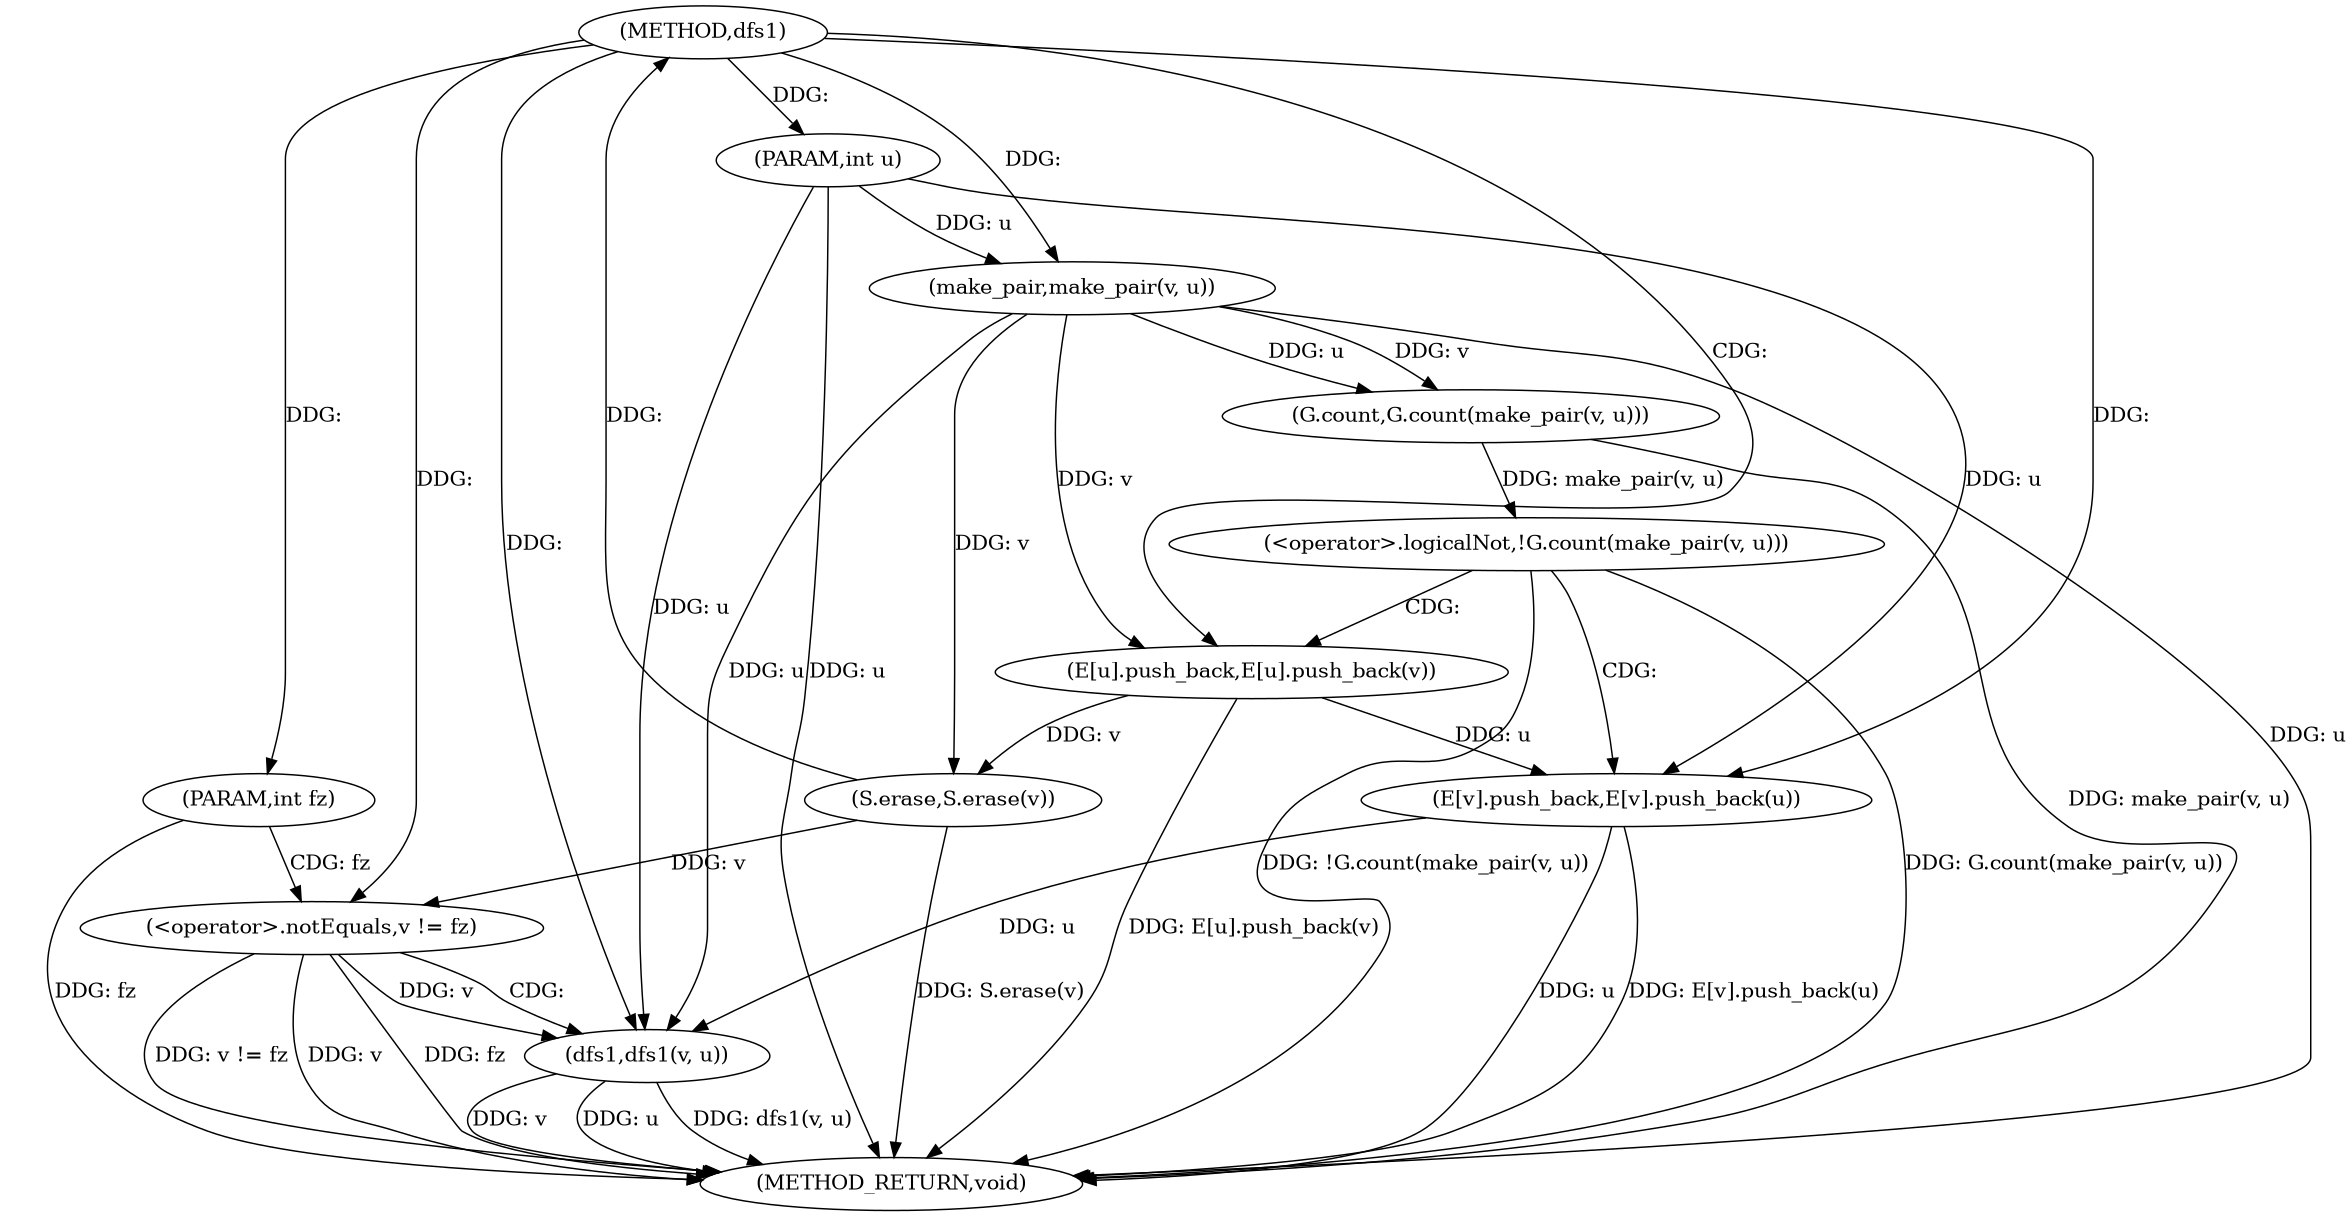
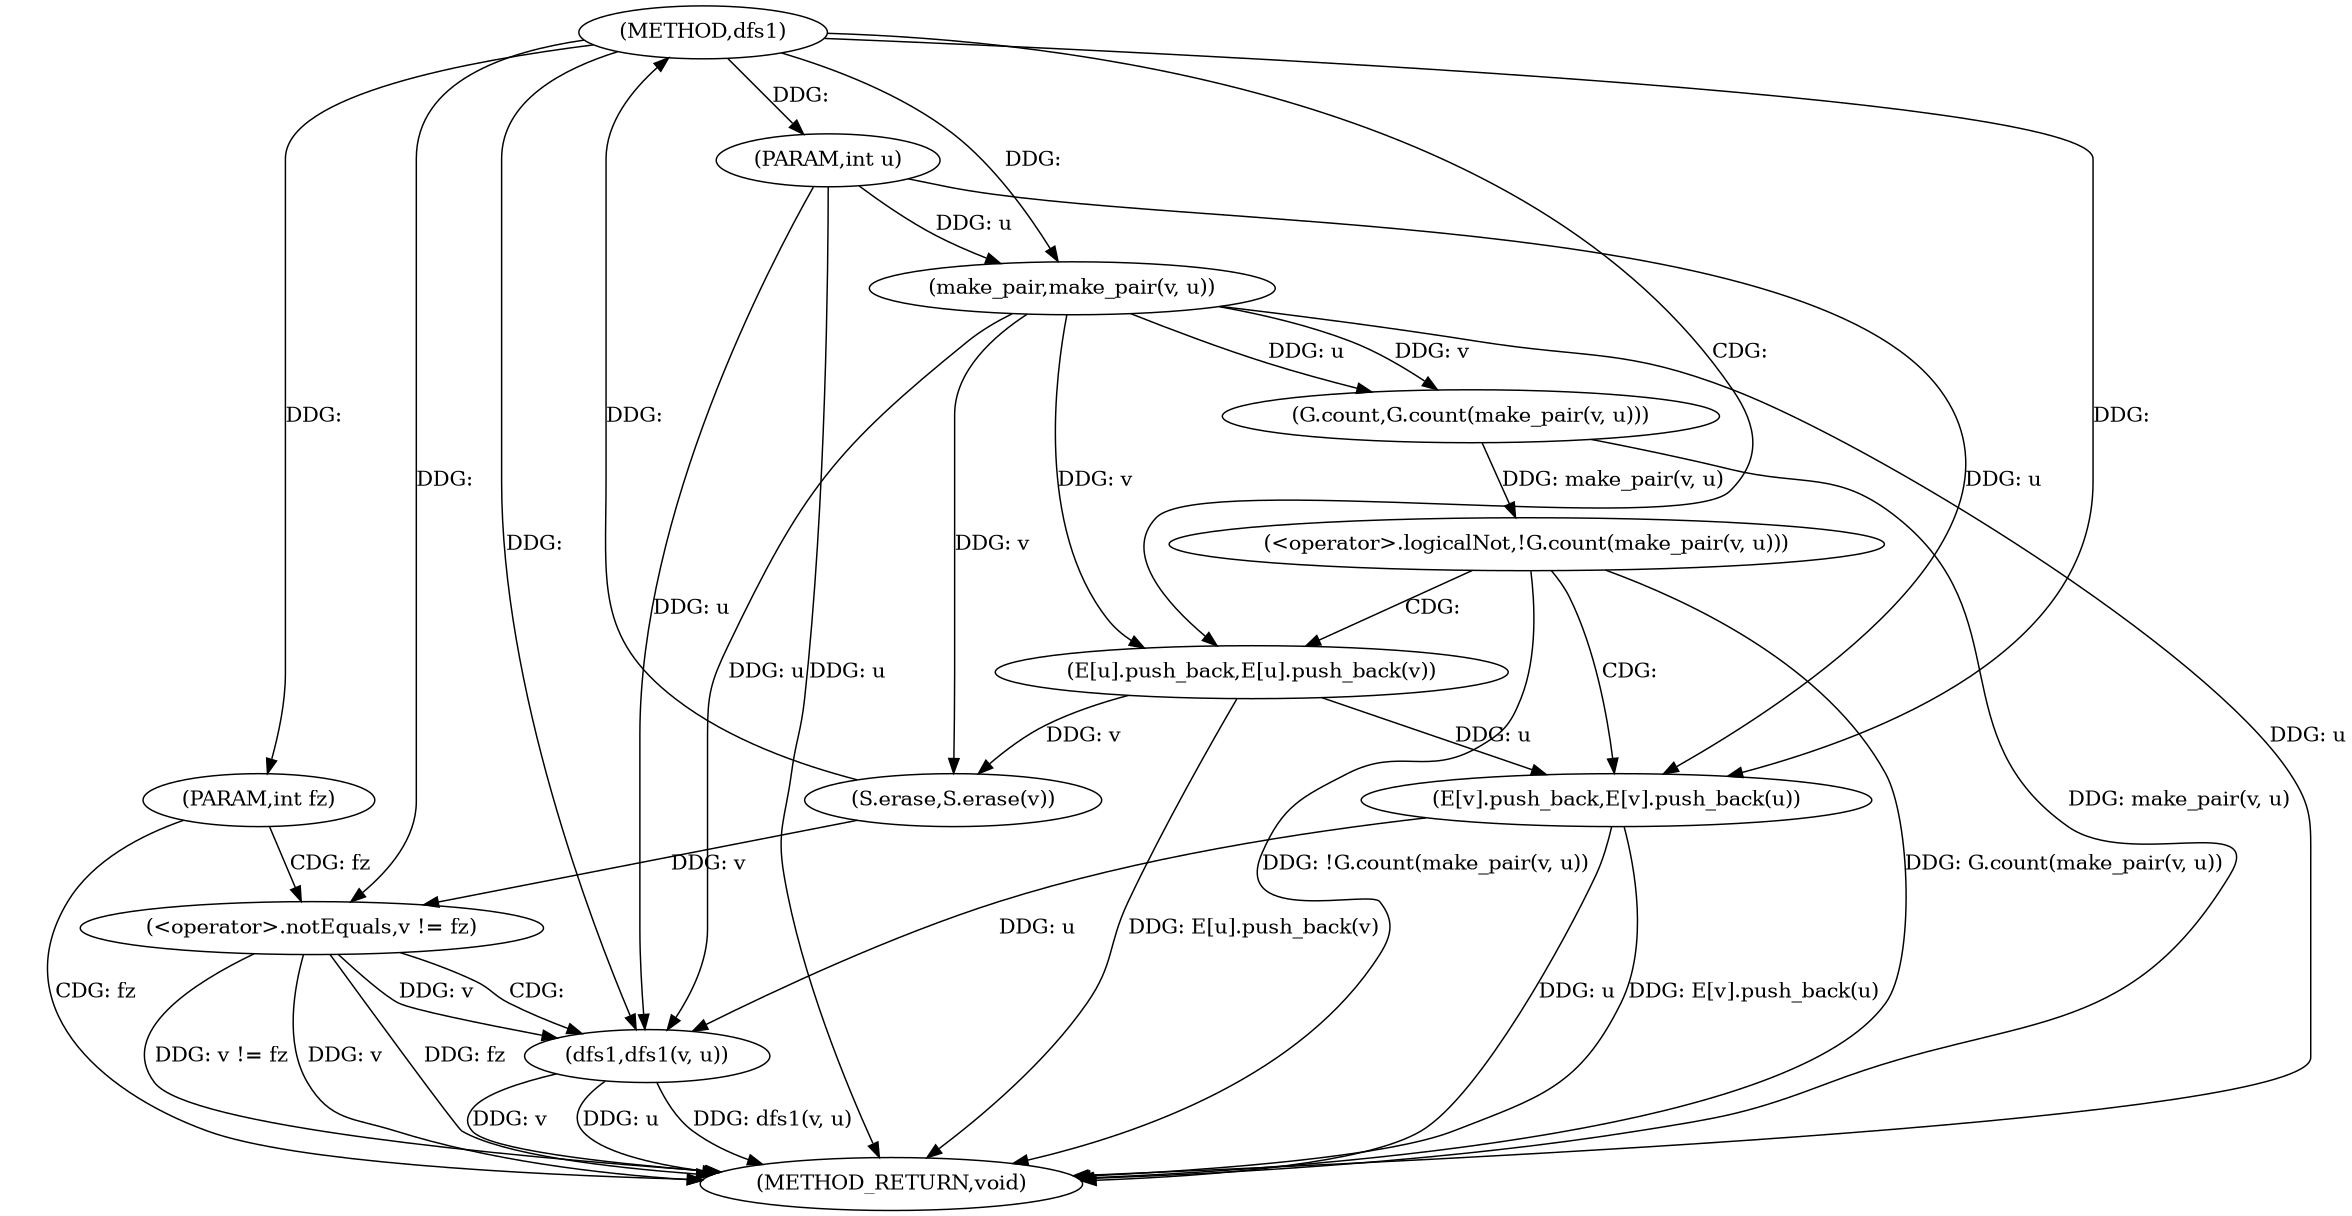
(917, 984) -> none
(96, 992) -> (96, 992)
